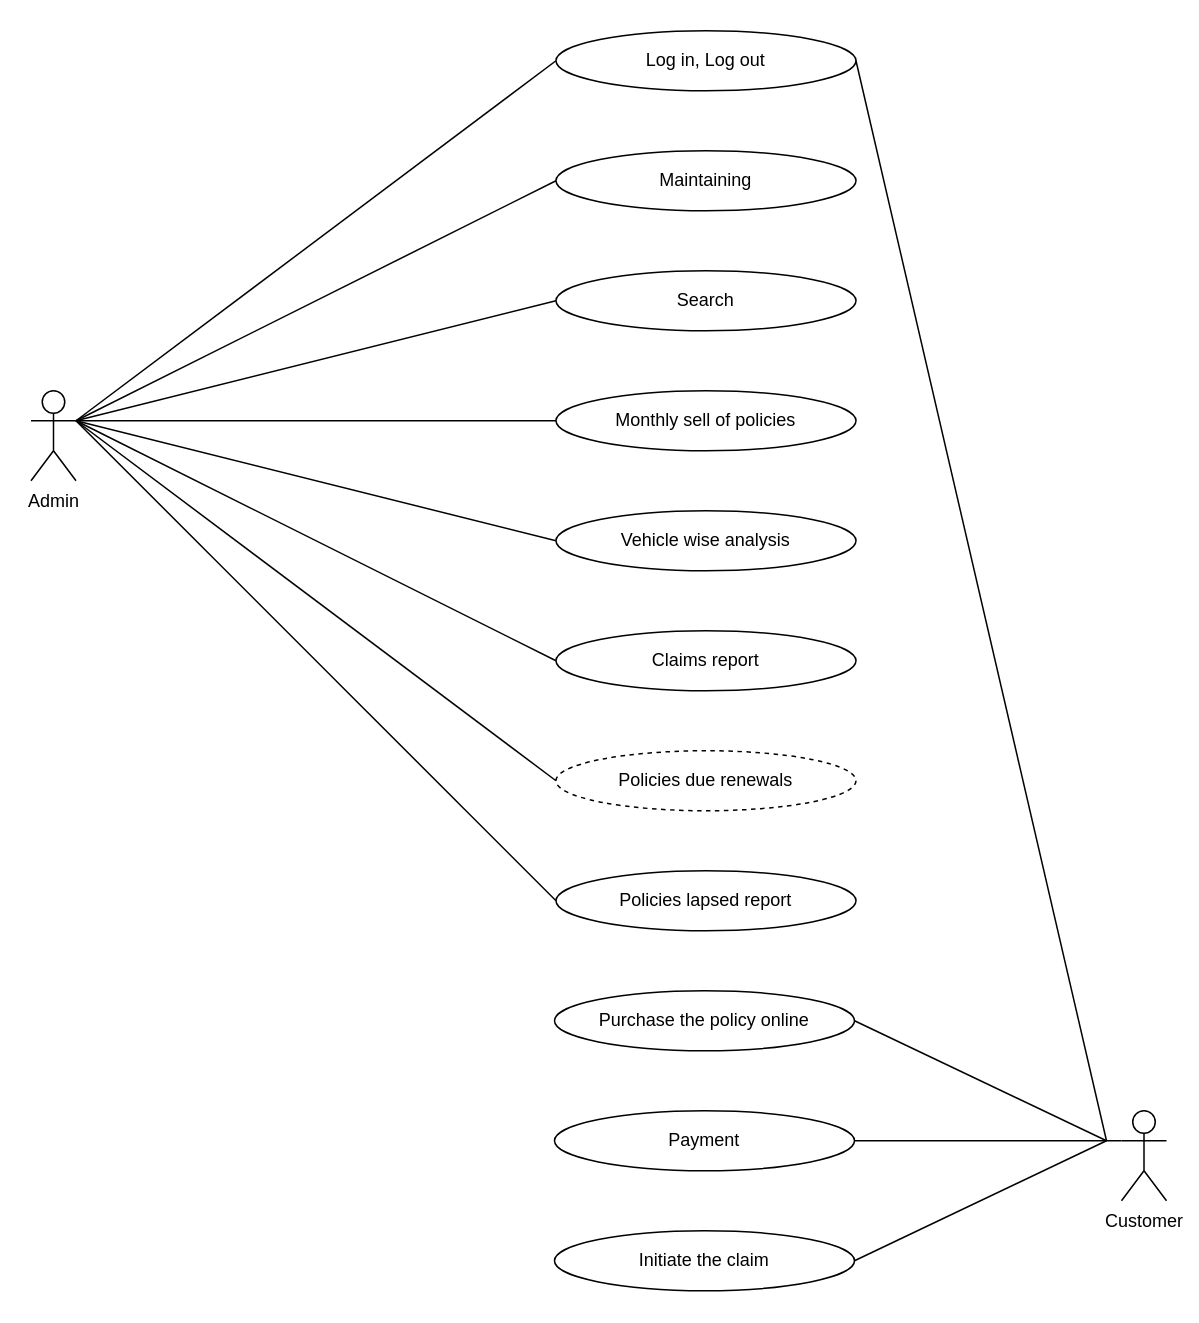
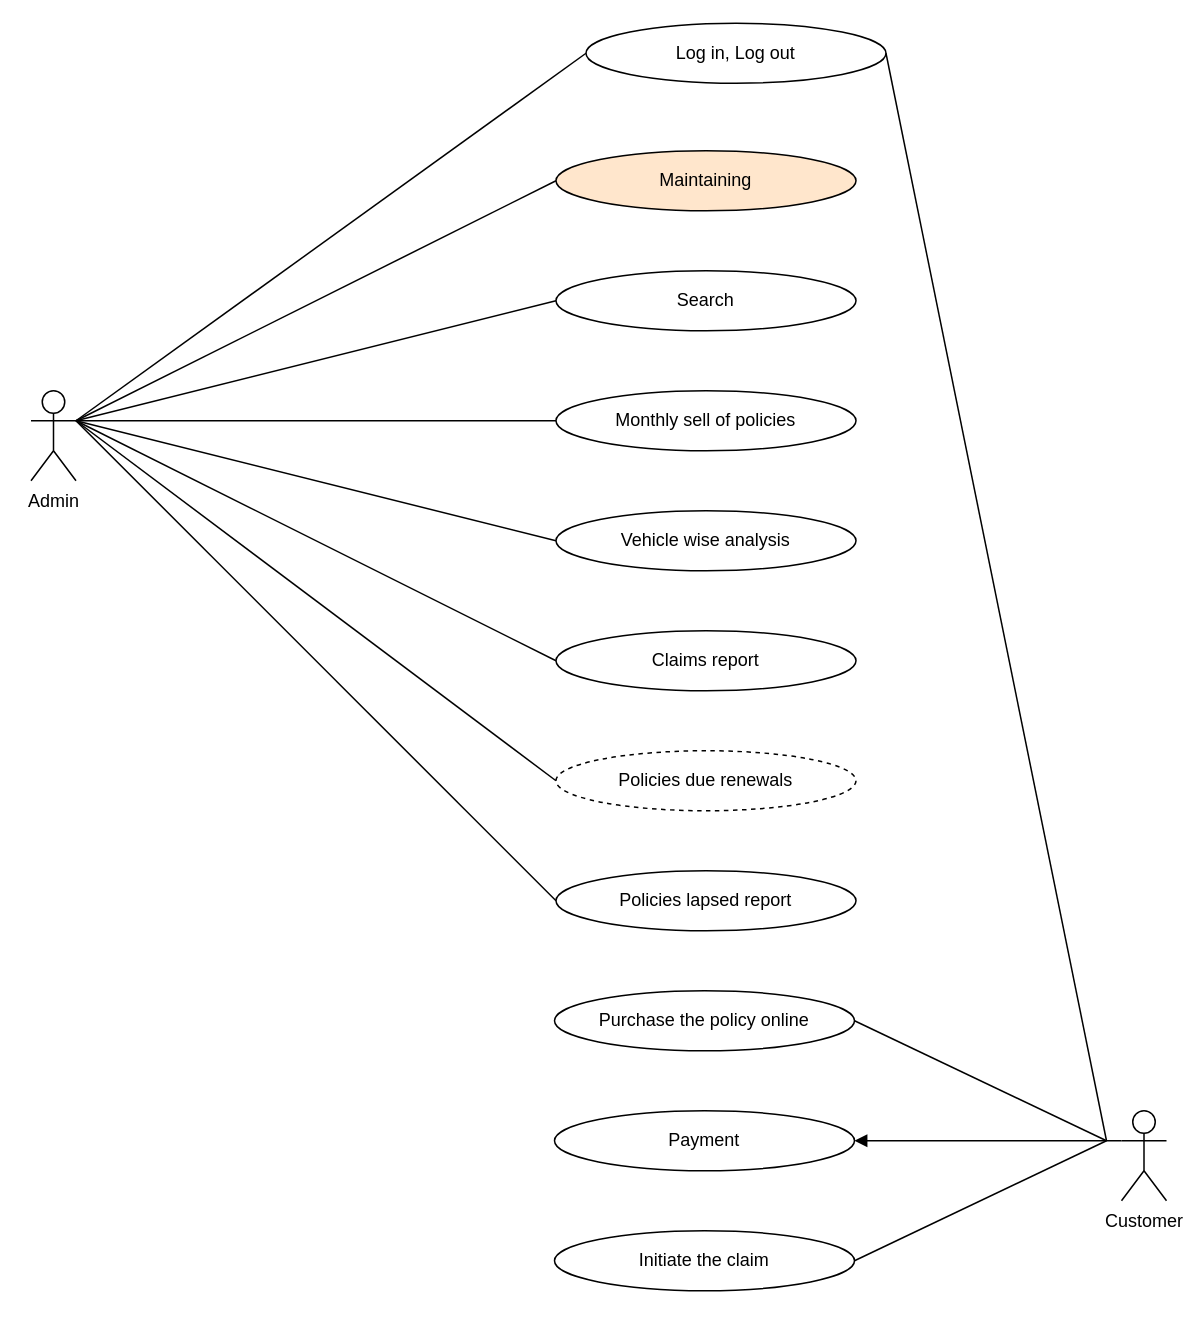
(706, 61) -> (736, 53)
(706, 181) -> (706, 181)
(862, 1141) -> (867, 1141)
